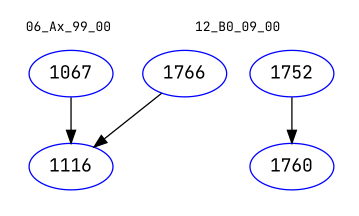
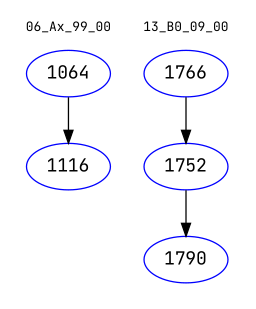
(238, 28) -> (187, 28)
(71, 74) -> (68, 74)
(142, 109) -> (186, 114)
(292, 167) -> (186, 260)
